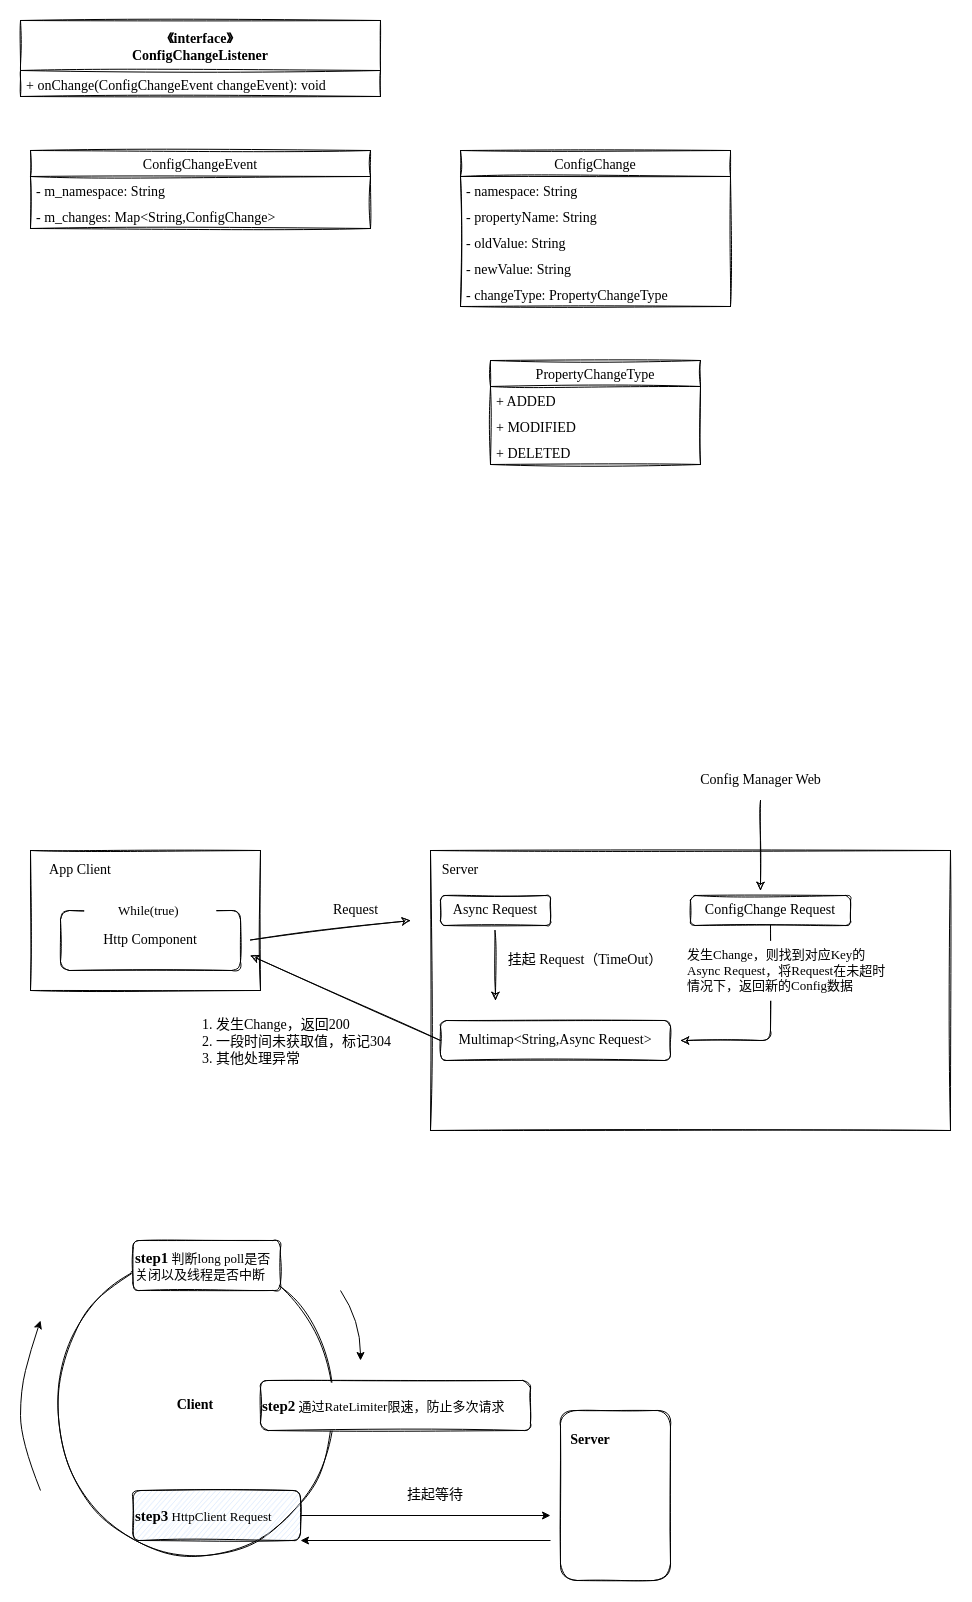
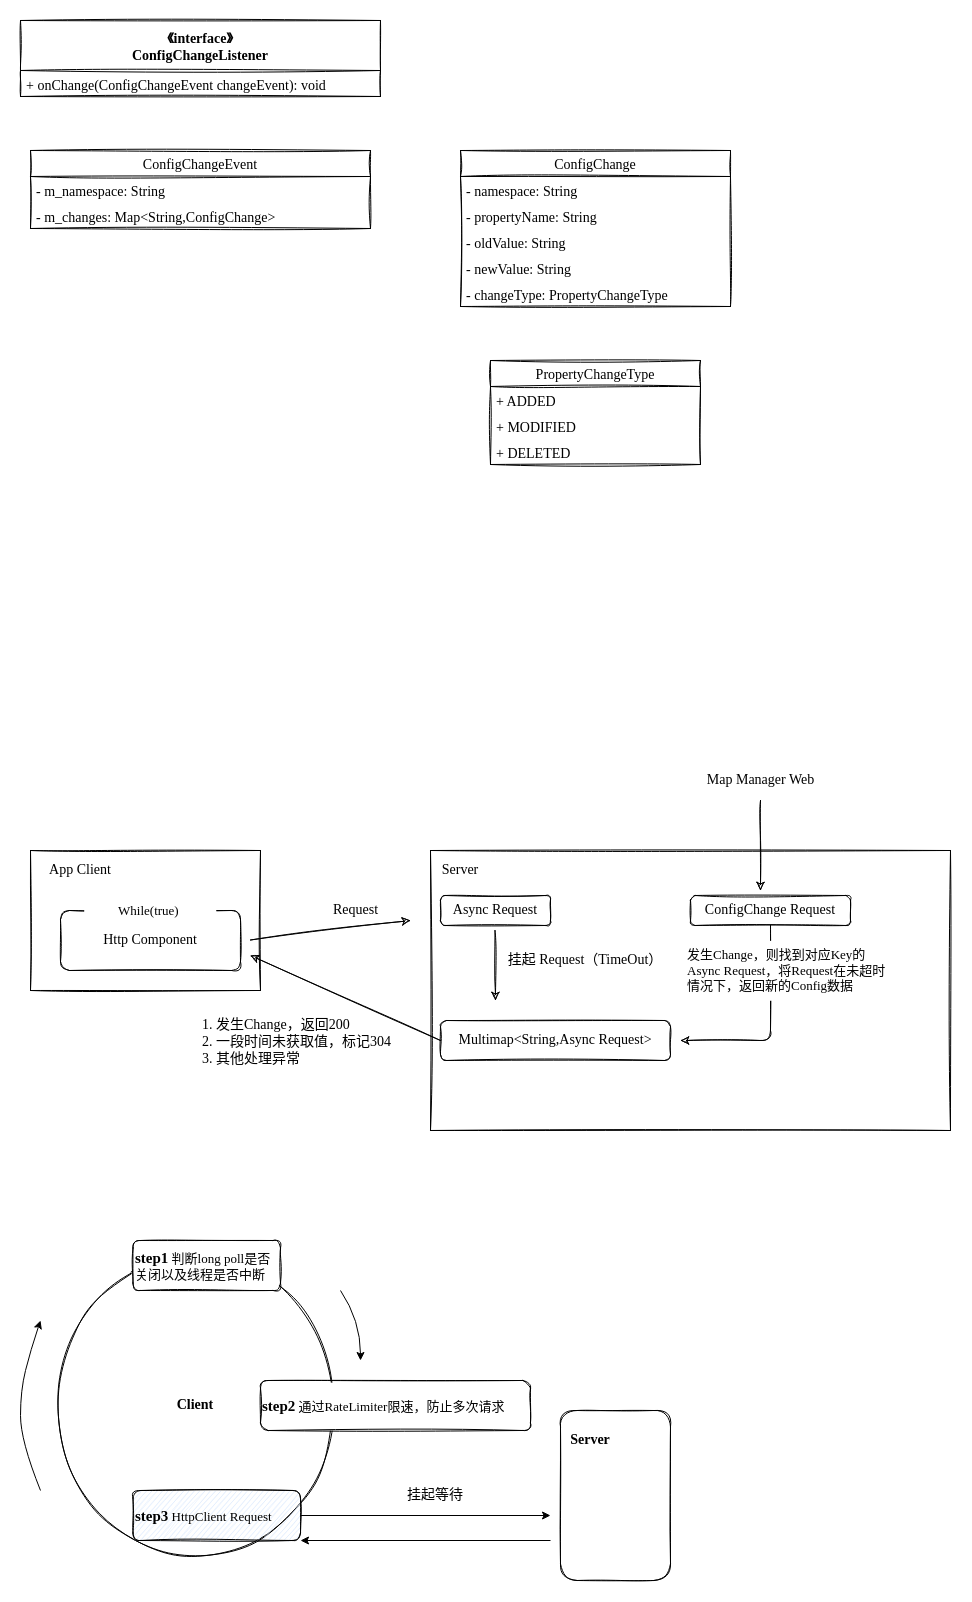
(761, 781) -> (761, 781)
